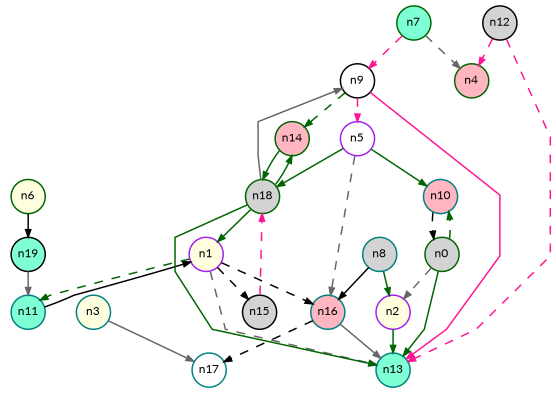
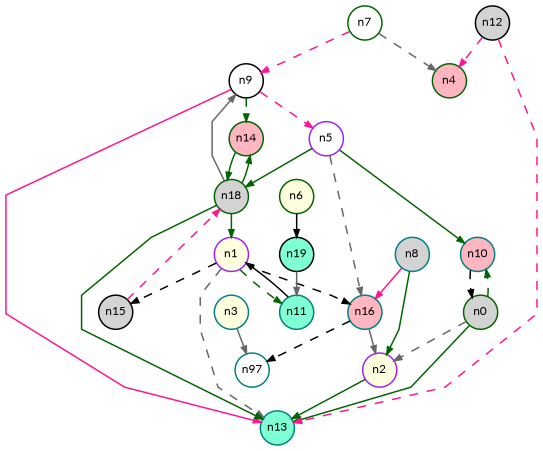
(414, 23) -> (365, 23)
(356, 281) -> (391, 280)
(358, 339) -> (371, 338)
(209, 370) -> (252, 370)
